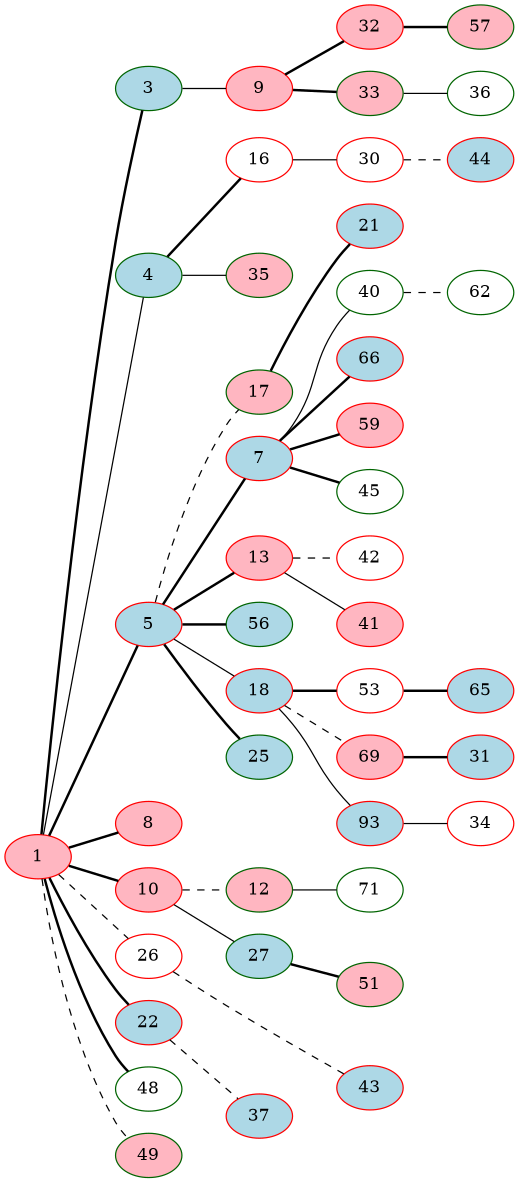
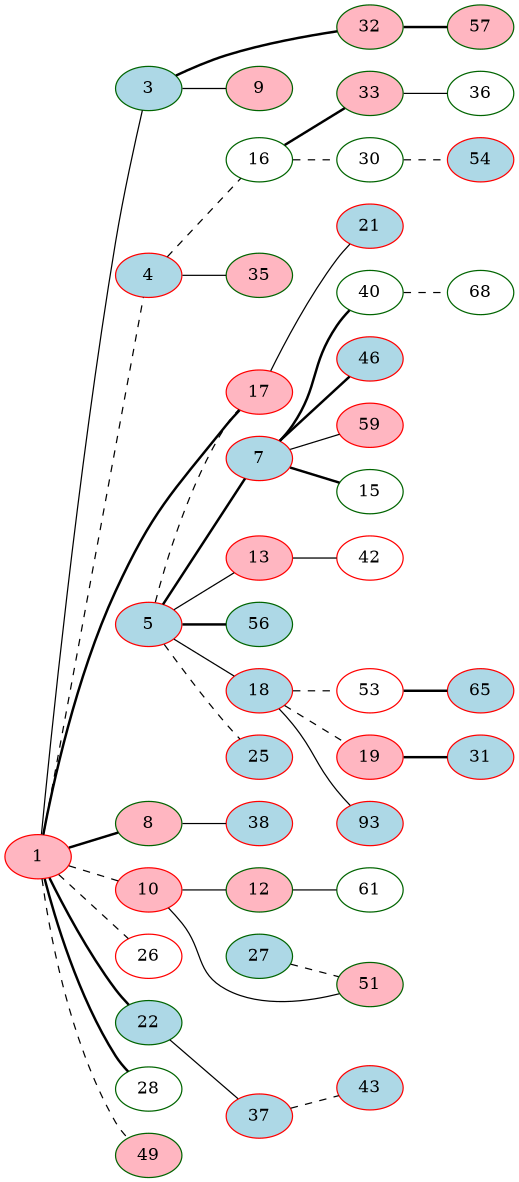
(370, 27) -> (370, 27)
(315, 58) -> (255, 47)
(259, 88) -> (259, 88)
(315, 91) -> (315, 127)
(259, 160) -> (259, 160)
(315, 160) -> (315, 160)
(370, 160) -> (370, 160)
(481, 160) -> (481, 160)
(204, 218) -> (204, 218)
(149, 275) -> (149, 275)
(481, 293) -> (481, 293)
(307, 305) -> (307, 305)
(370, 359) -> (370, 359)
(315, 376) -> (315, 376)
(259, 392) -> (259, 392)
(315, 442) -> (315, 442)
(82, 471) -> (82, 471)
(370, 492) -> (370, 492)
(315, 558) -> (315, 558)
(93, 566) -> (93, 566)
(204, 591) -> (204, 591)
(370, 624) -> none
(315, 691) -> (315, 691)
(201, 693) -> (201, 693)
(93, 741) -> (109, 607)
(259, 757) -> (259, 757)
(370, 757) -> (370, 757)
(149, 824) -> (149, 824)
none -> (259, 824)
(481, 824) -> none
(94, 873) -> (94, 873)
(204, 890) -> (204, 890)
(370, 890) -> (370, 890)
(204, 923) -> (233, 992)
(315, 970) -> (315, 970)
(149, 1023) -> (149, 1023)
(258, 1024) -> (315, 1102)
(204, 1069) -> (204, 1069)
(149, 1089) -> (149, 1089)
